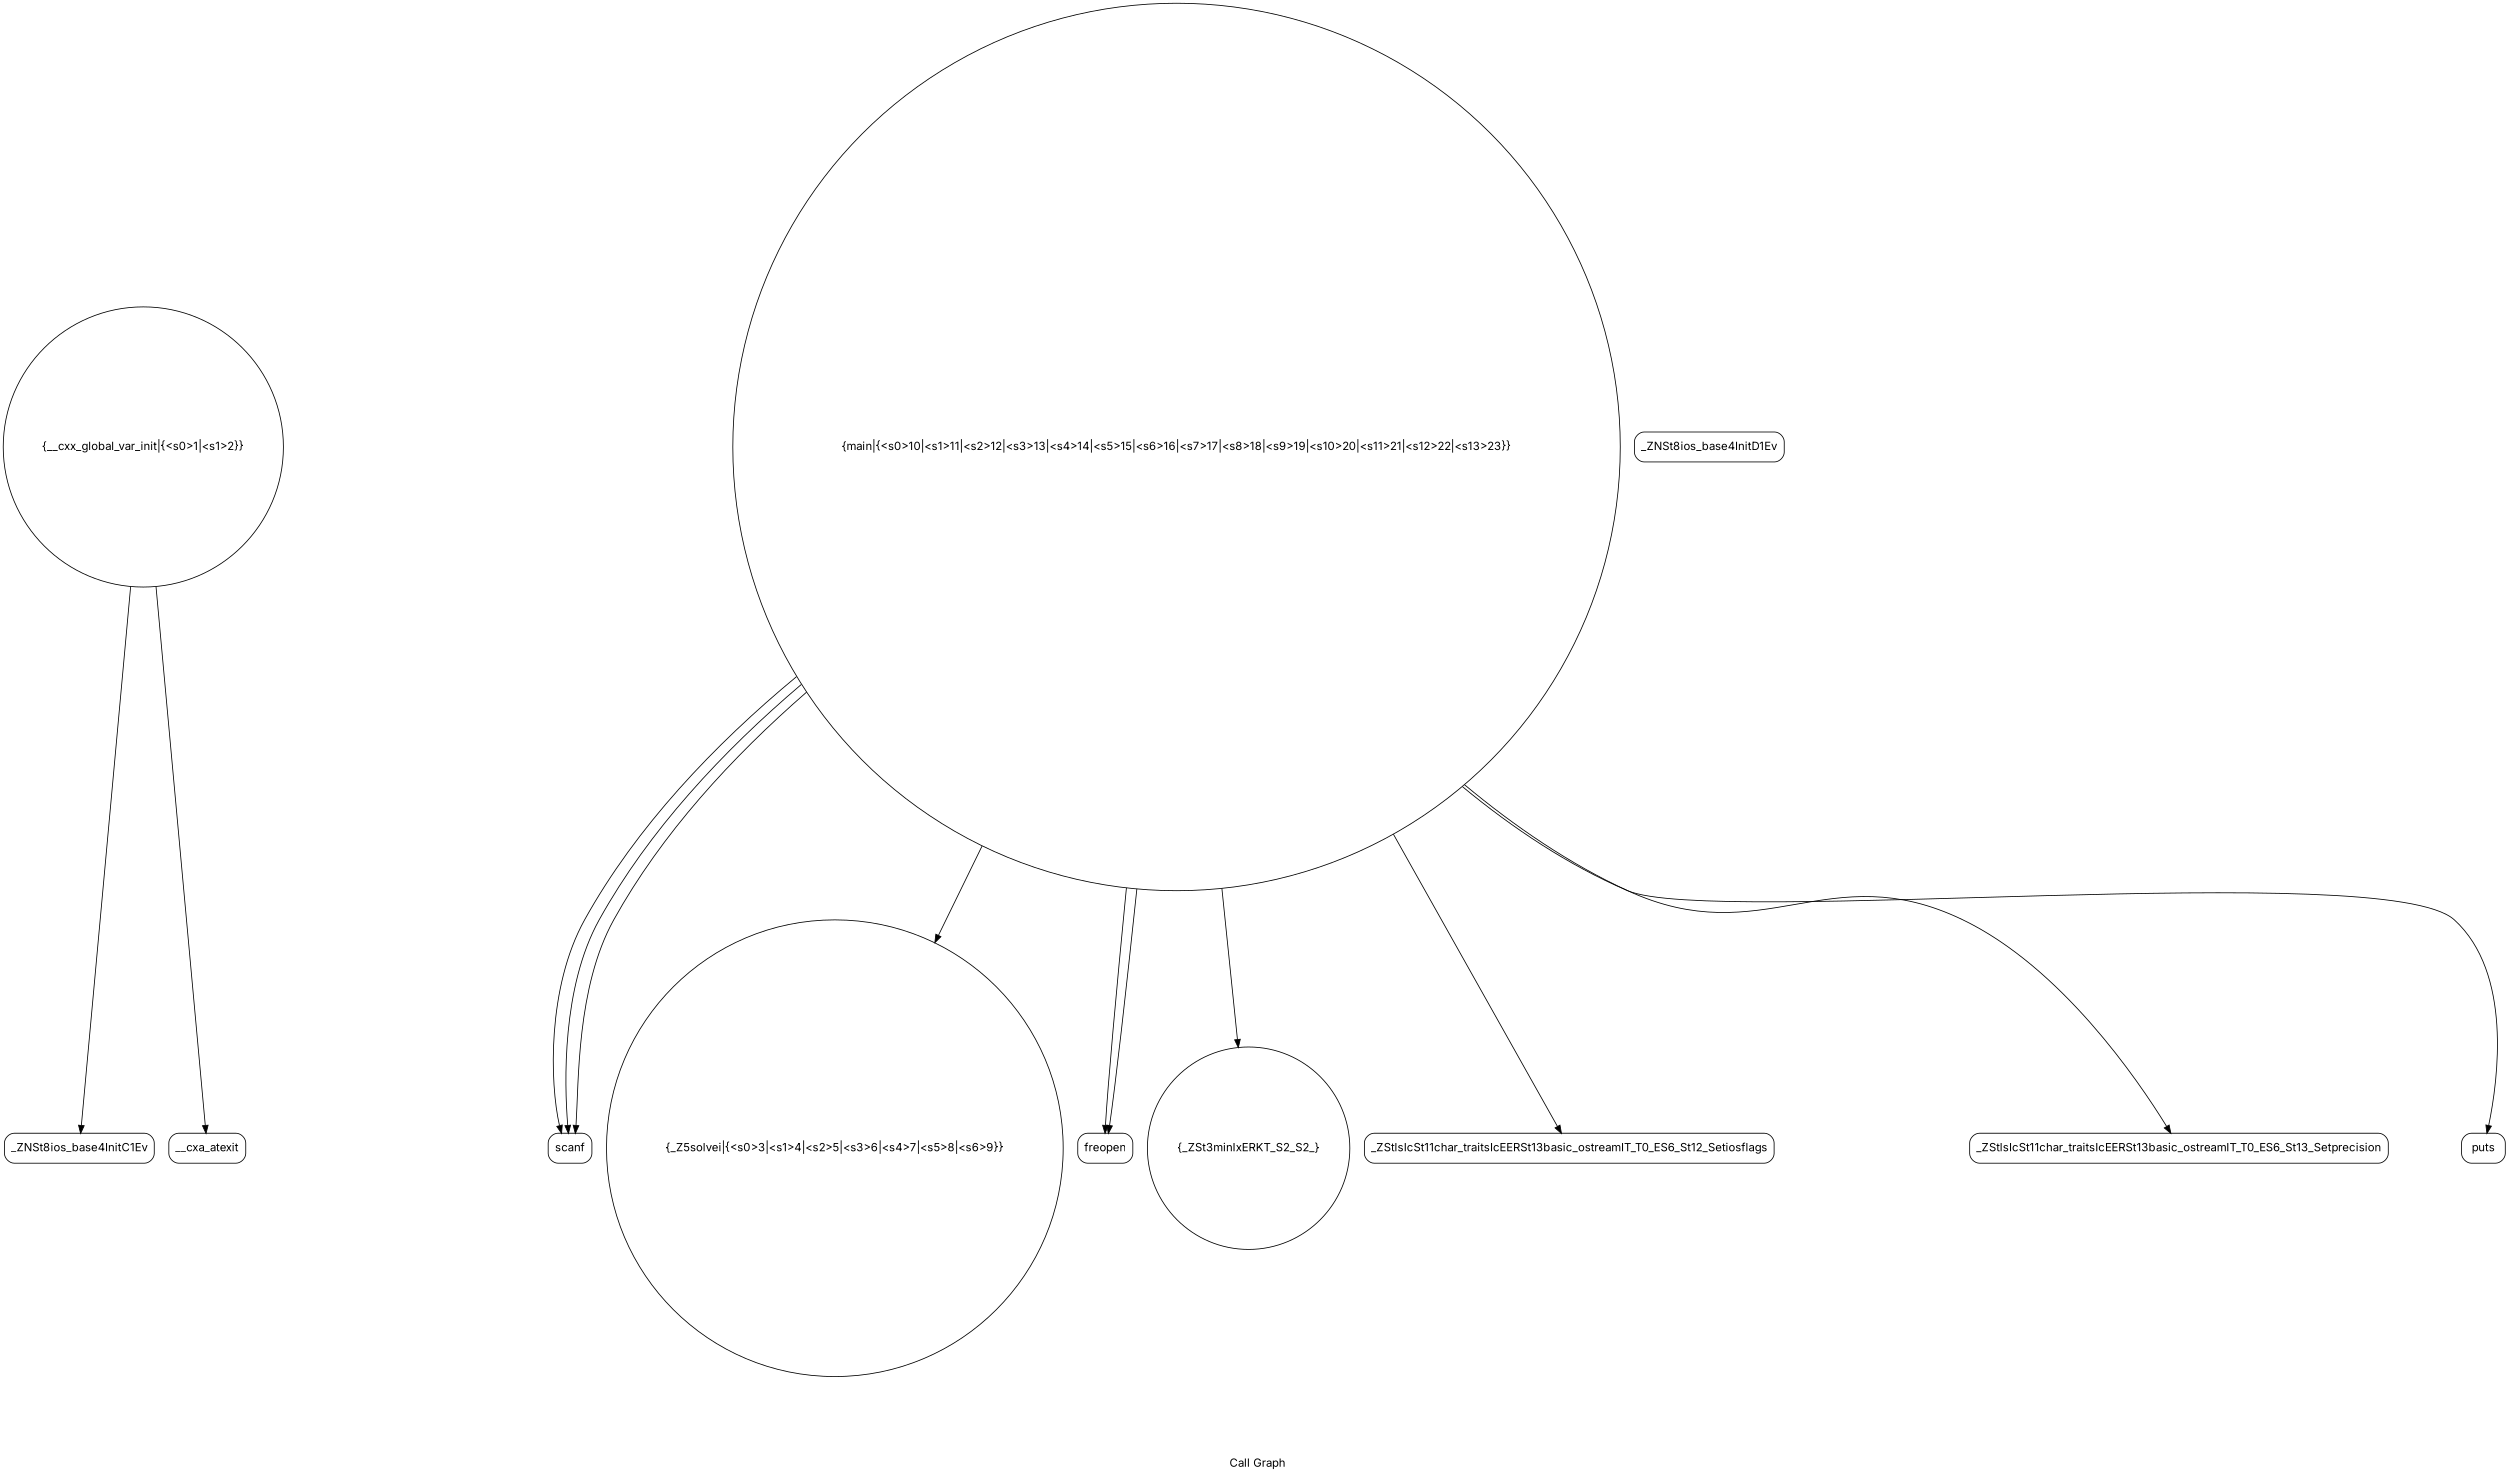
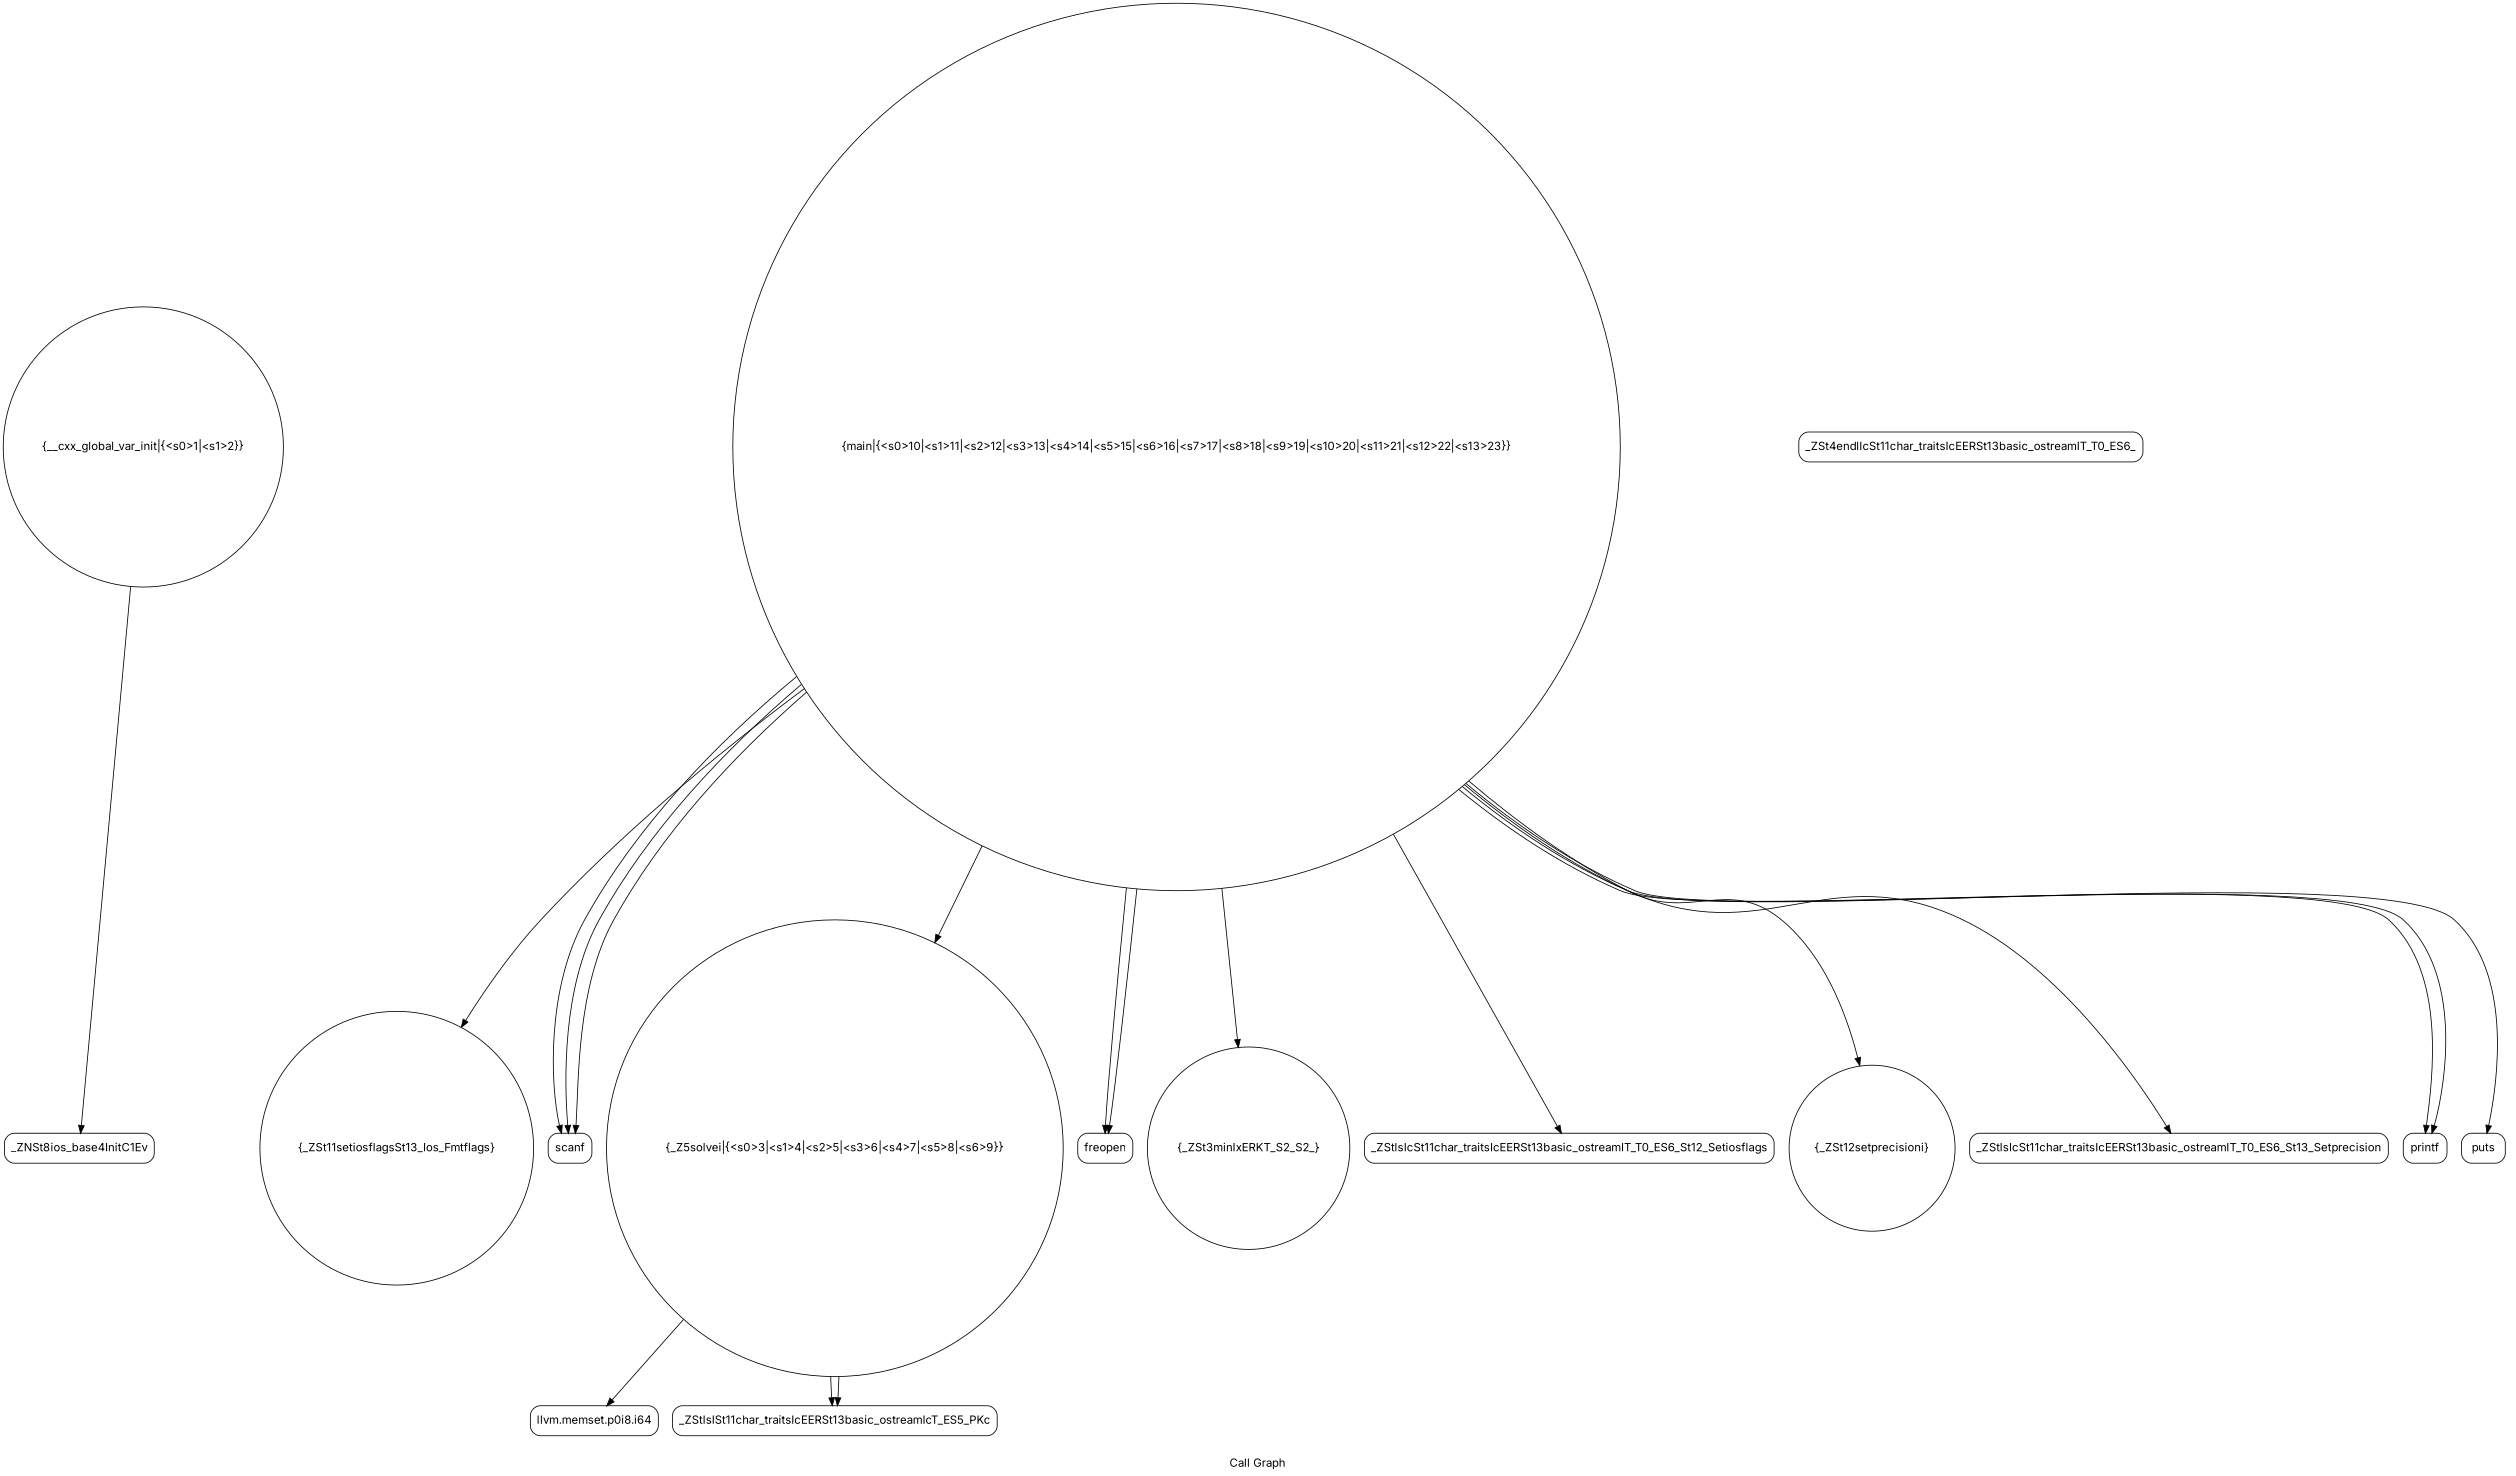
(1709, 447) -> none
none -> (1971, 447)
(207, 1148) -> none
none -> (397, 1148)
none -> (1872, 1148)
none -> (2425, 1148)
none -> (594, 1421)
none -> (835, 1421)
